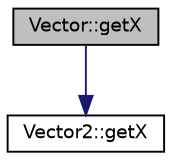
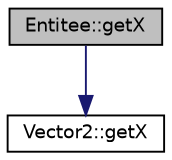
(86, 27) -> (86, 27)
